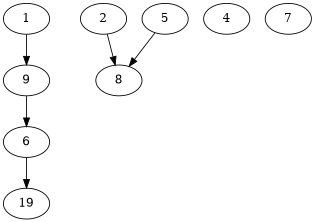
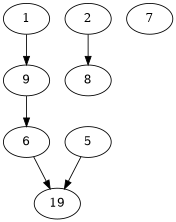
(227, 19) -> none
(145, 46) -> (75, 169)
